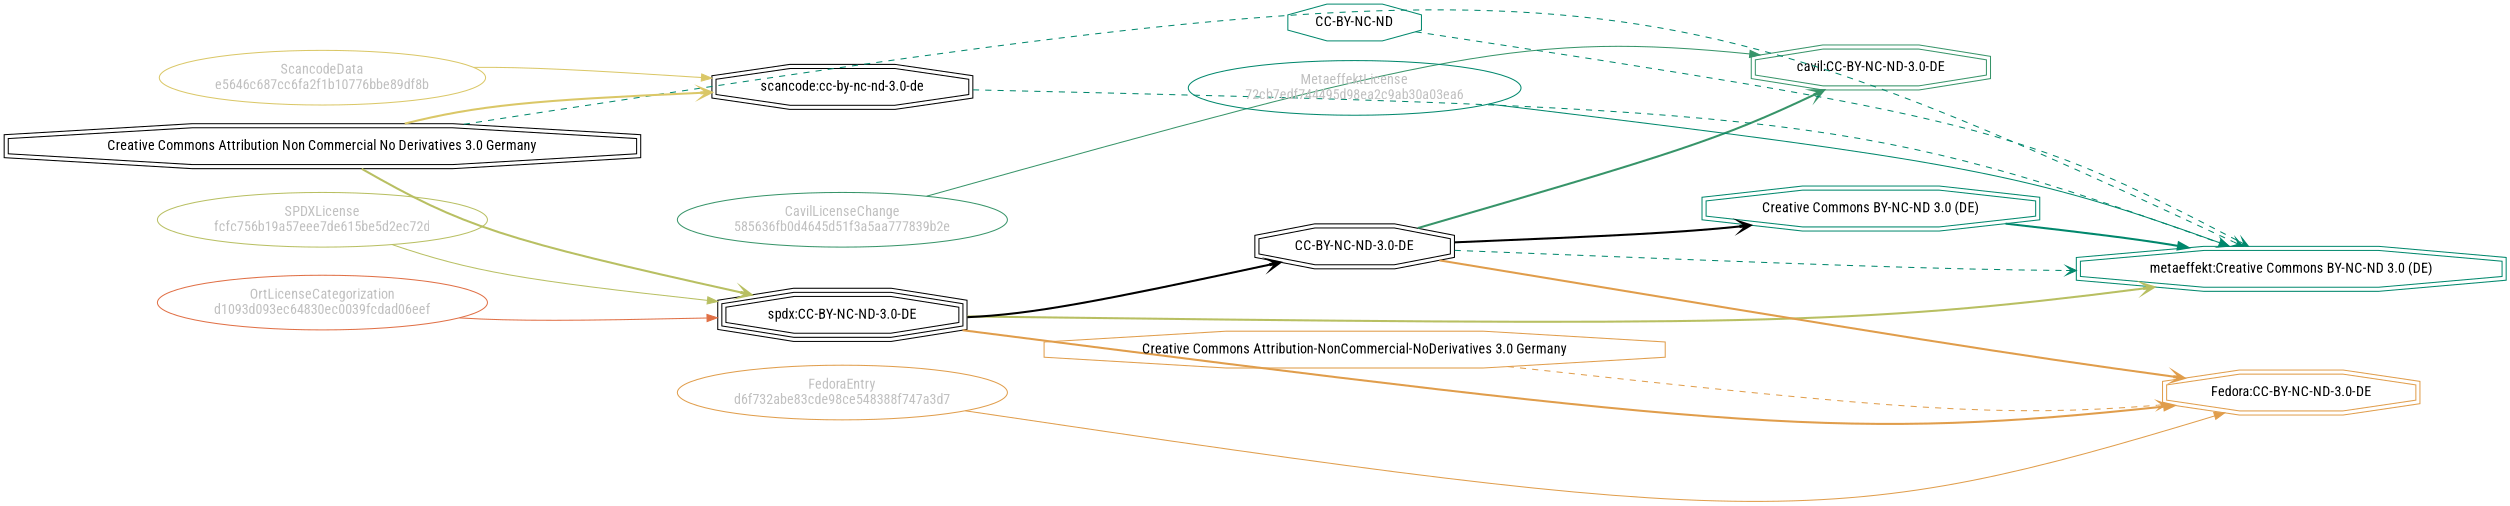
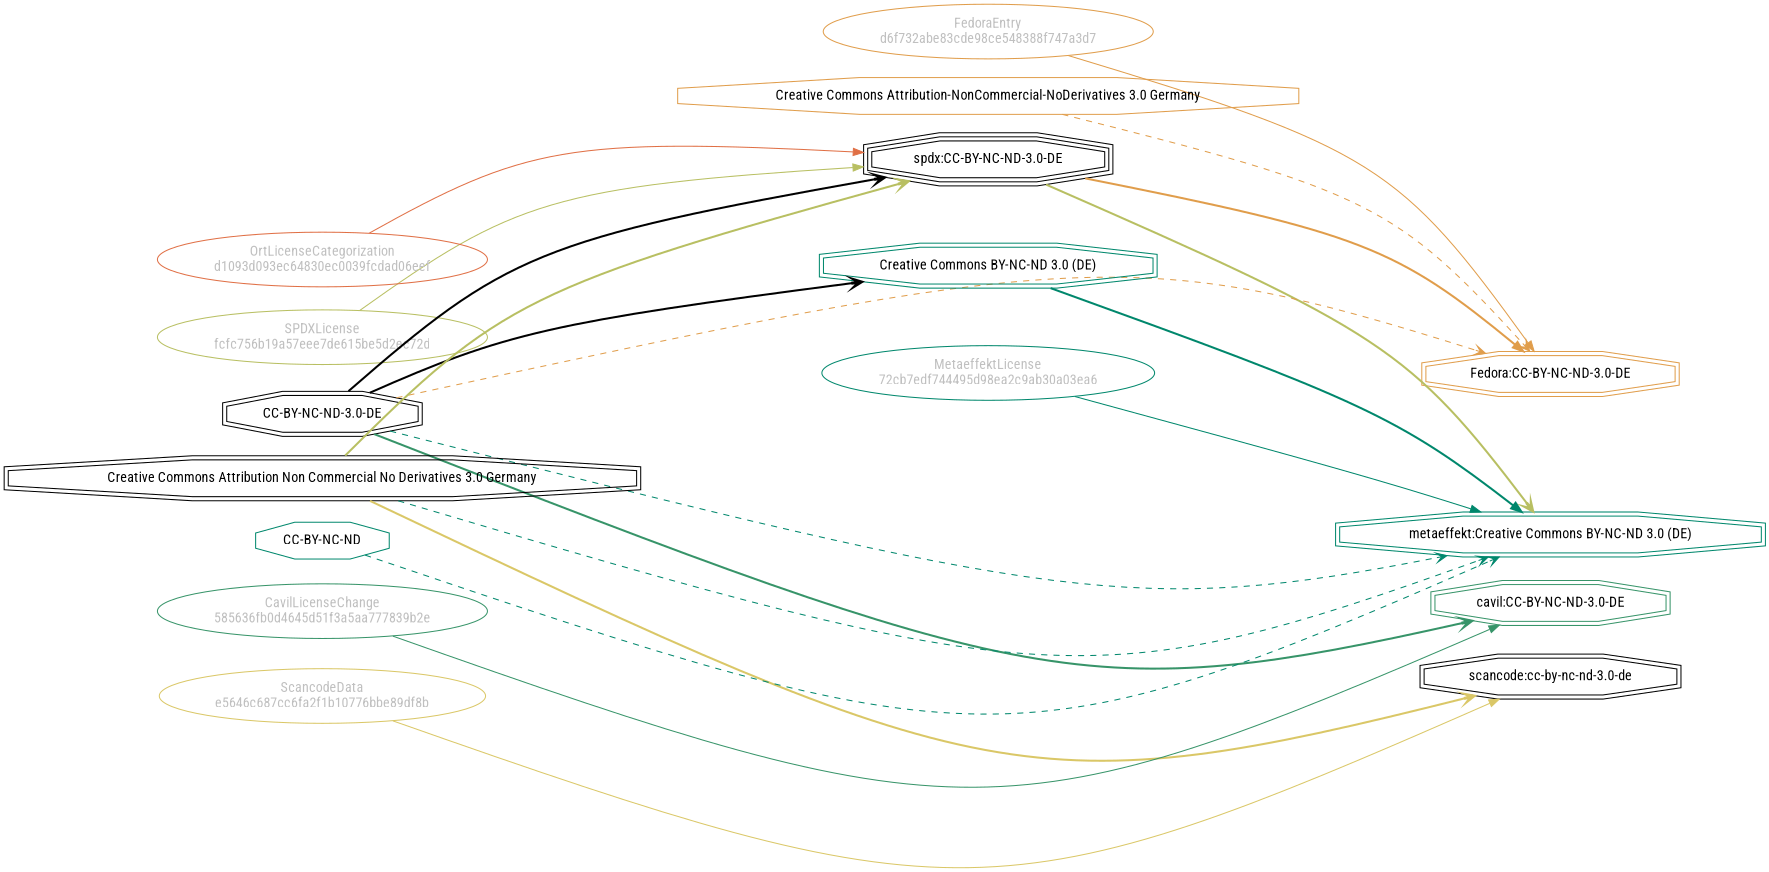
(1604, 111) -> none
(1120, 296) -> (592, 240)
(1825, 324) -> (935, 292)
